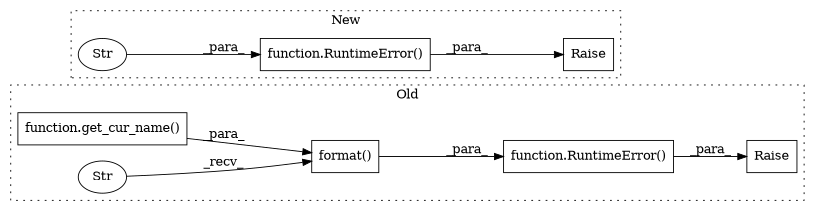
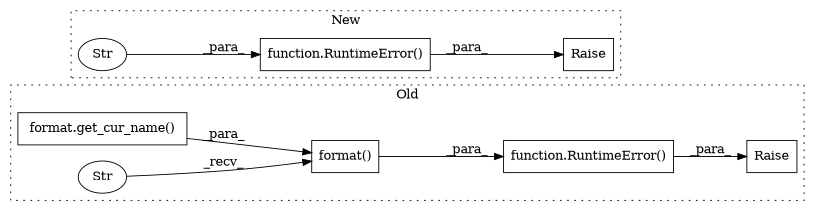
(102, 129) -> (102, 129)
